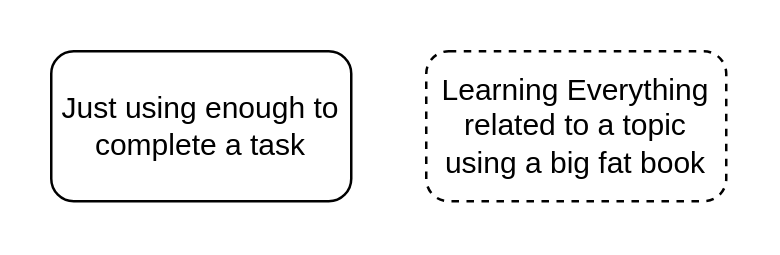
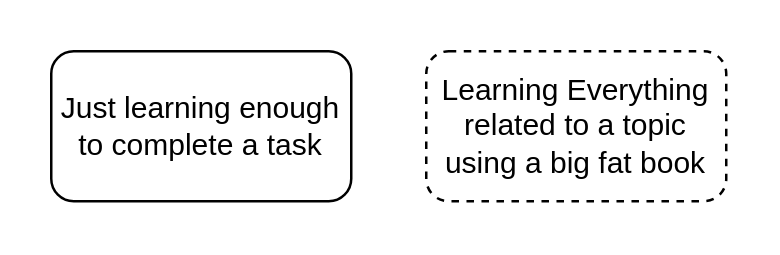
(201, 126) -> (201, 126)
